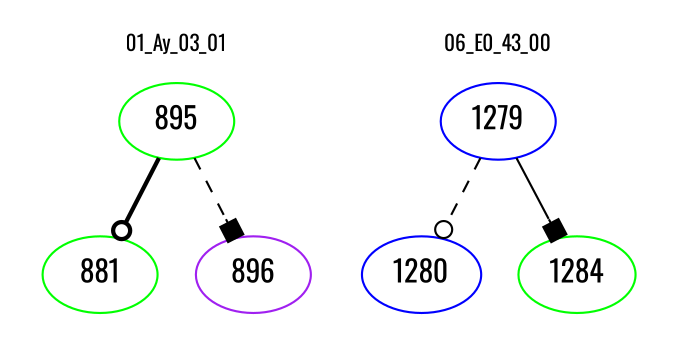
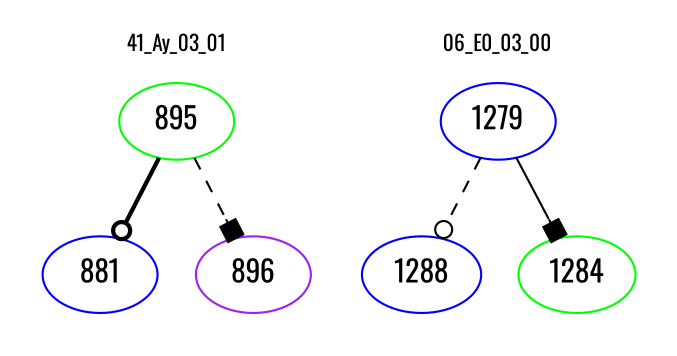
(177, 46) -> (177, 46)
(498, 46) -> (498, 46)
(100, 275) -> (100, 275)
(422, 275) -> (422, 275)
